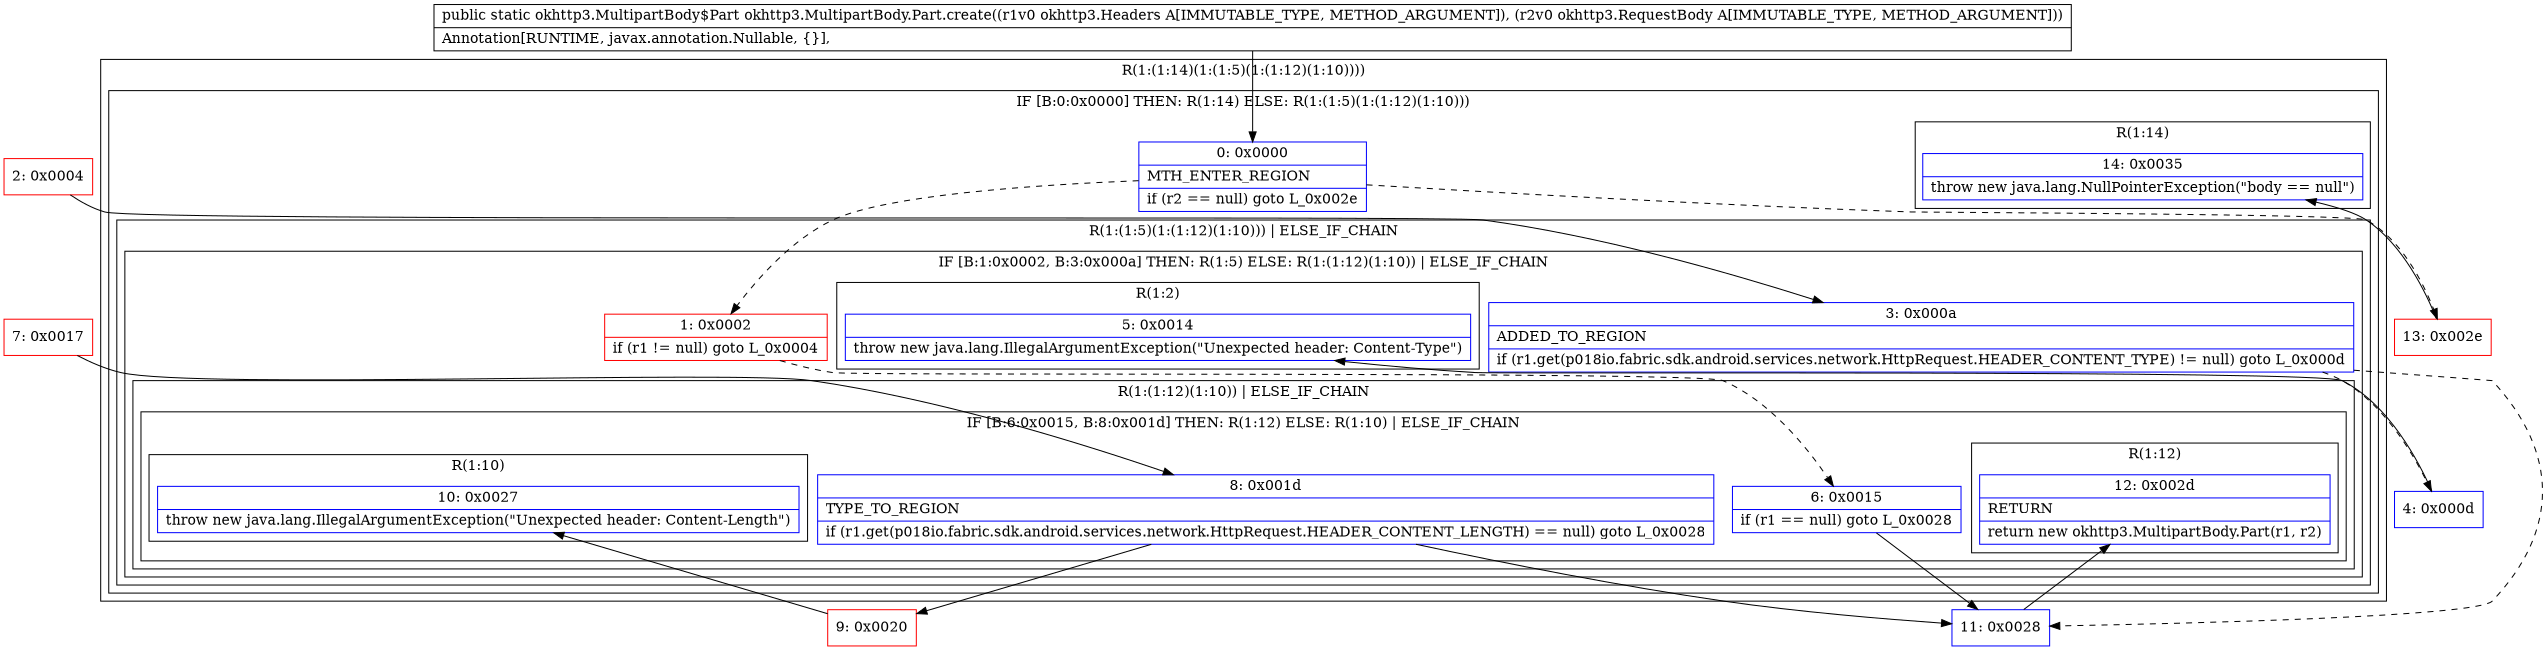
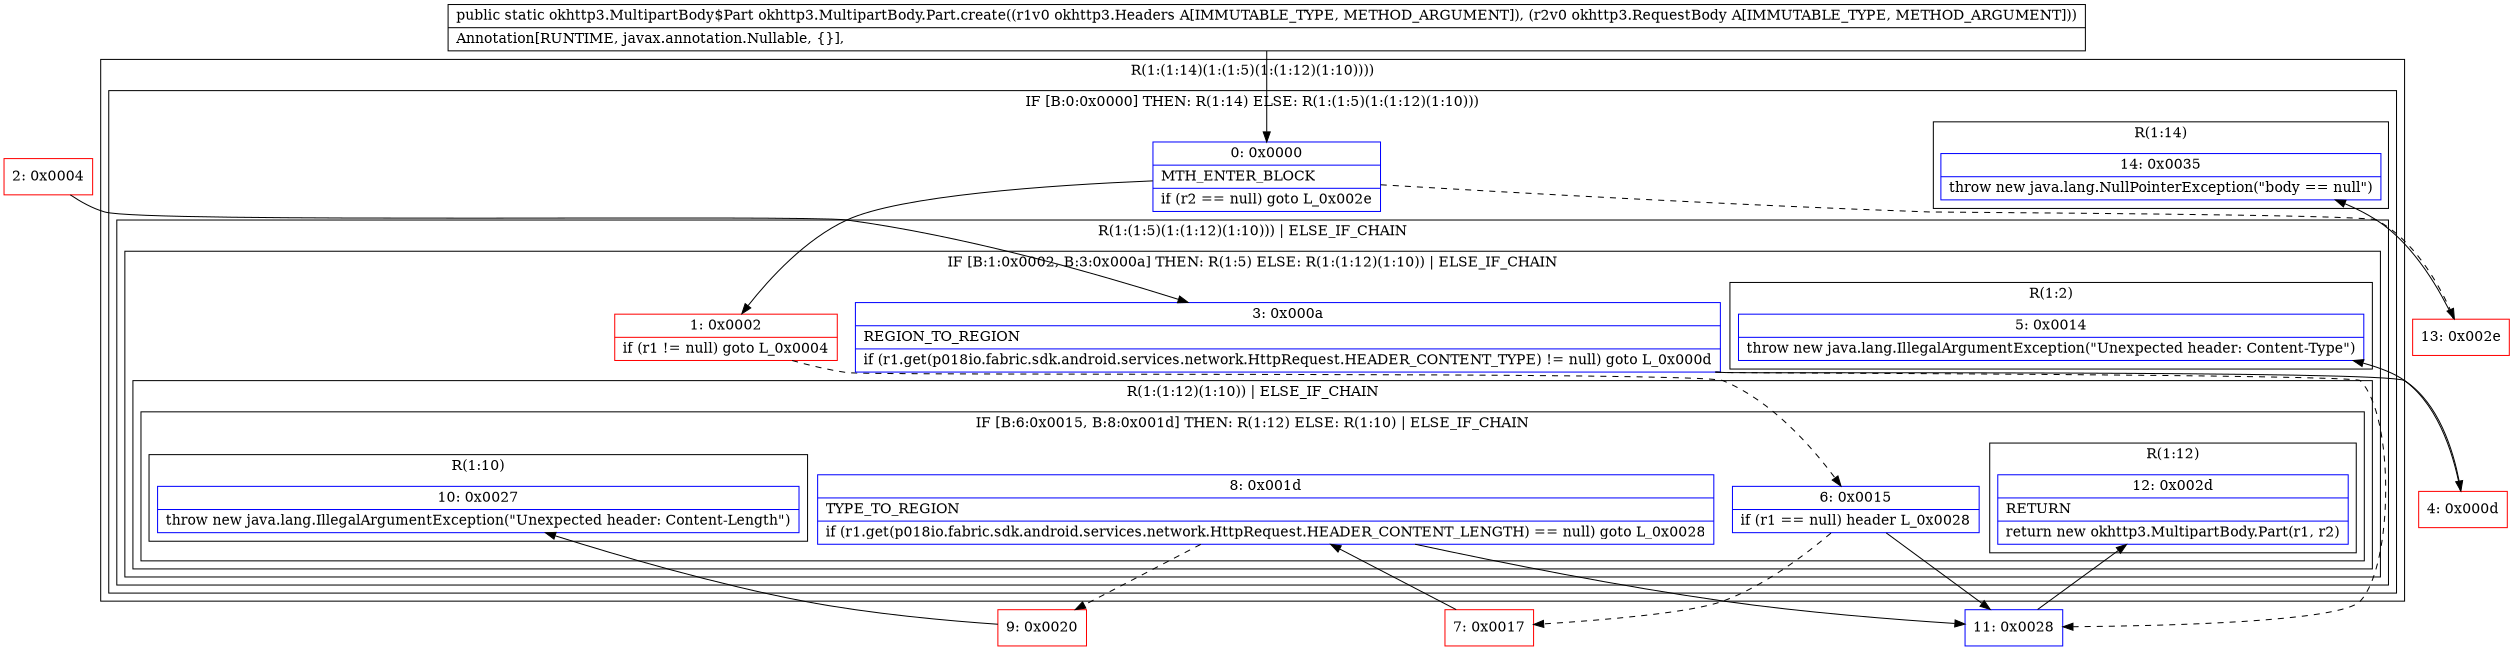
(1229, 176) -> (1239, 176)
(920, 199) -> (933, 199)
(1572, 337) -> (942, 337)
(2385, 417) -> (2119, 373)
(2439, 510) -> (2463, 510)
(1847, 521) -> (1856, 521)
(1039, 578) -> (1143, 575)
none -> (1697, 608)
